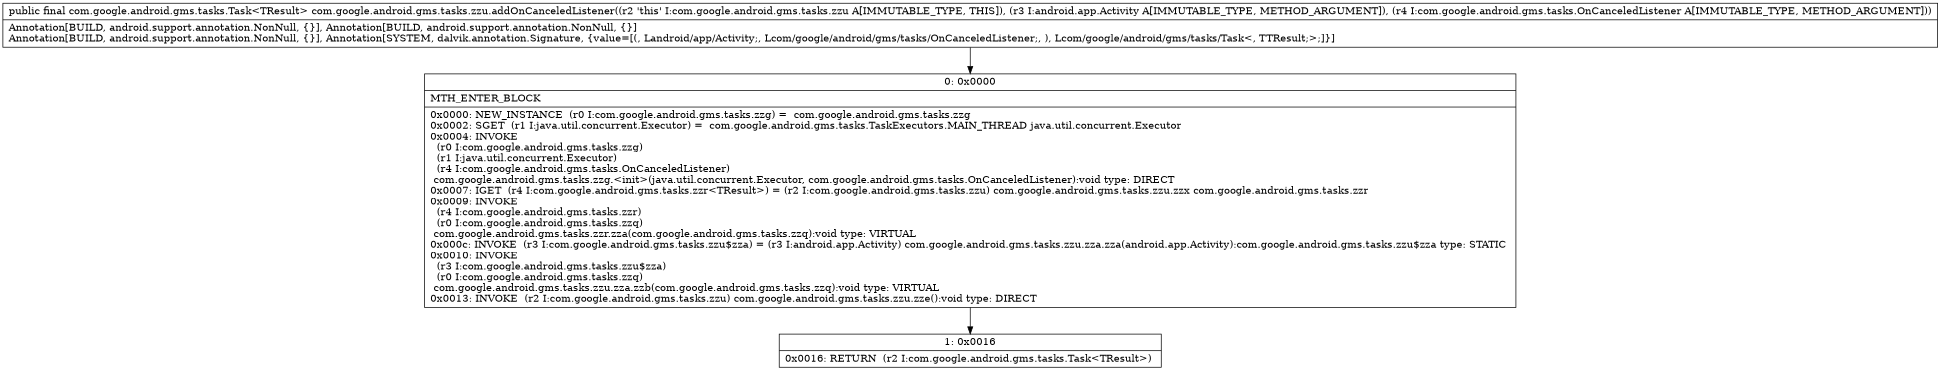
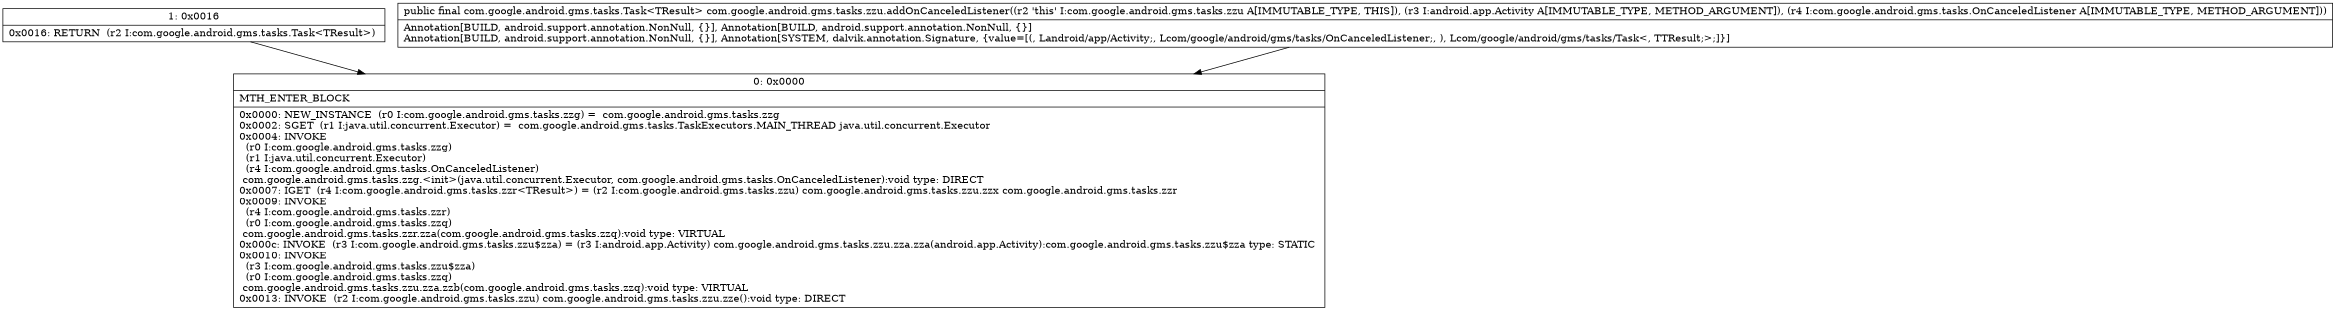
(970, 317) -> (304, 57)
